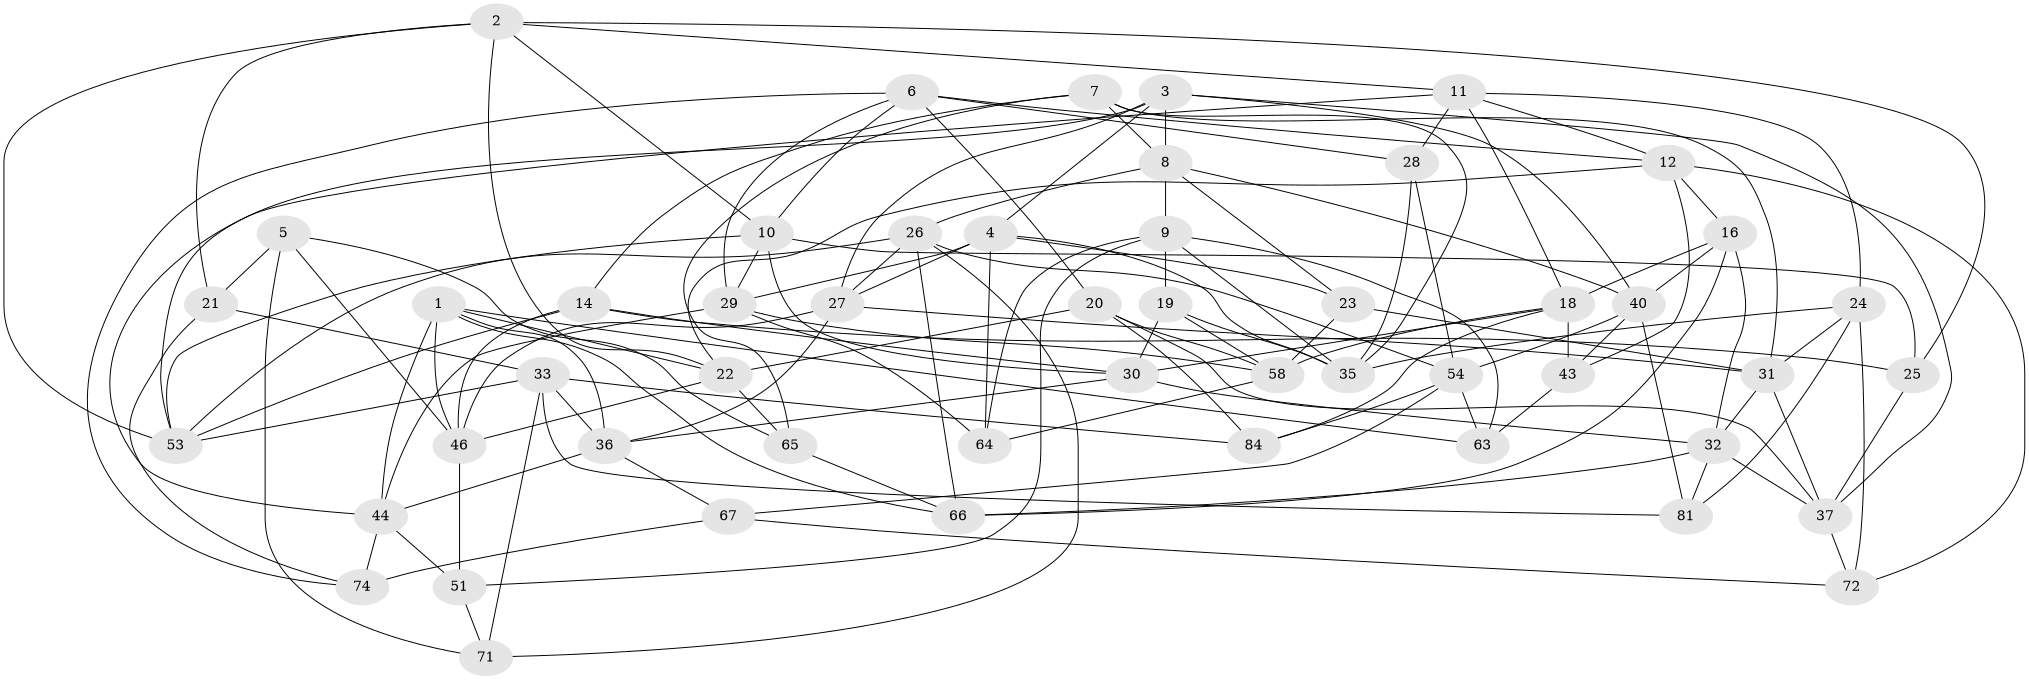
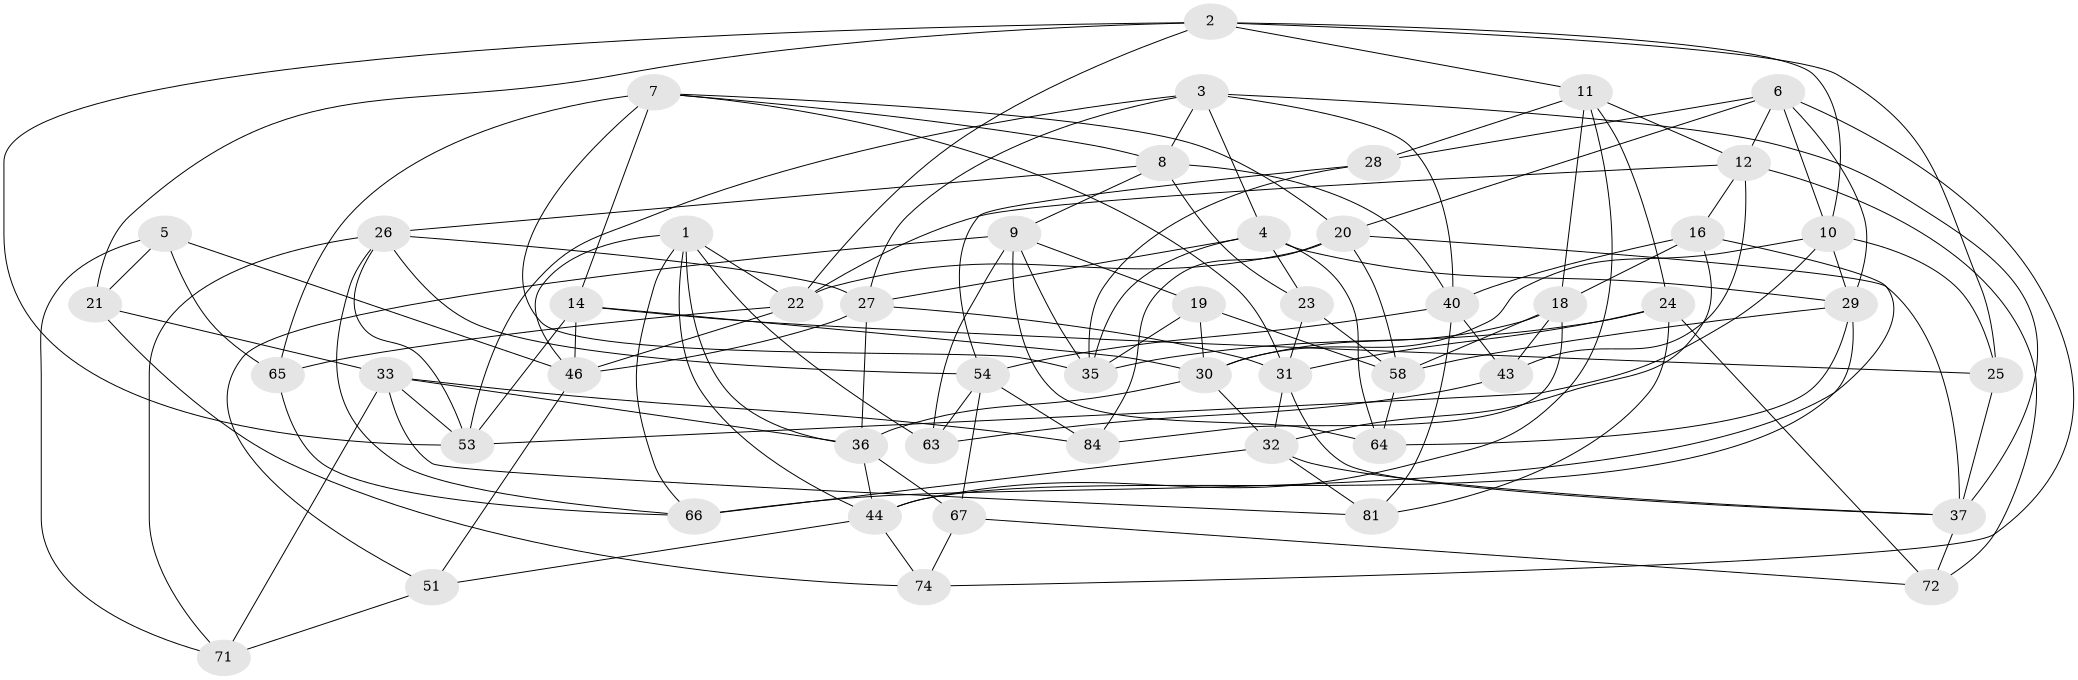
none -> (982, 113)
